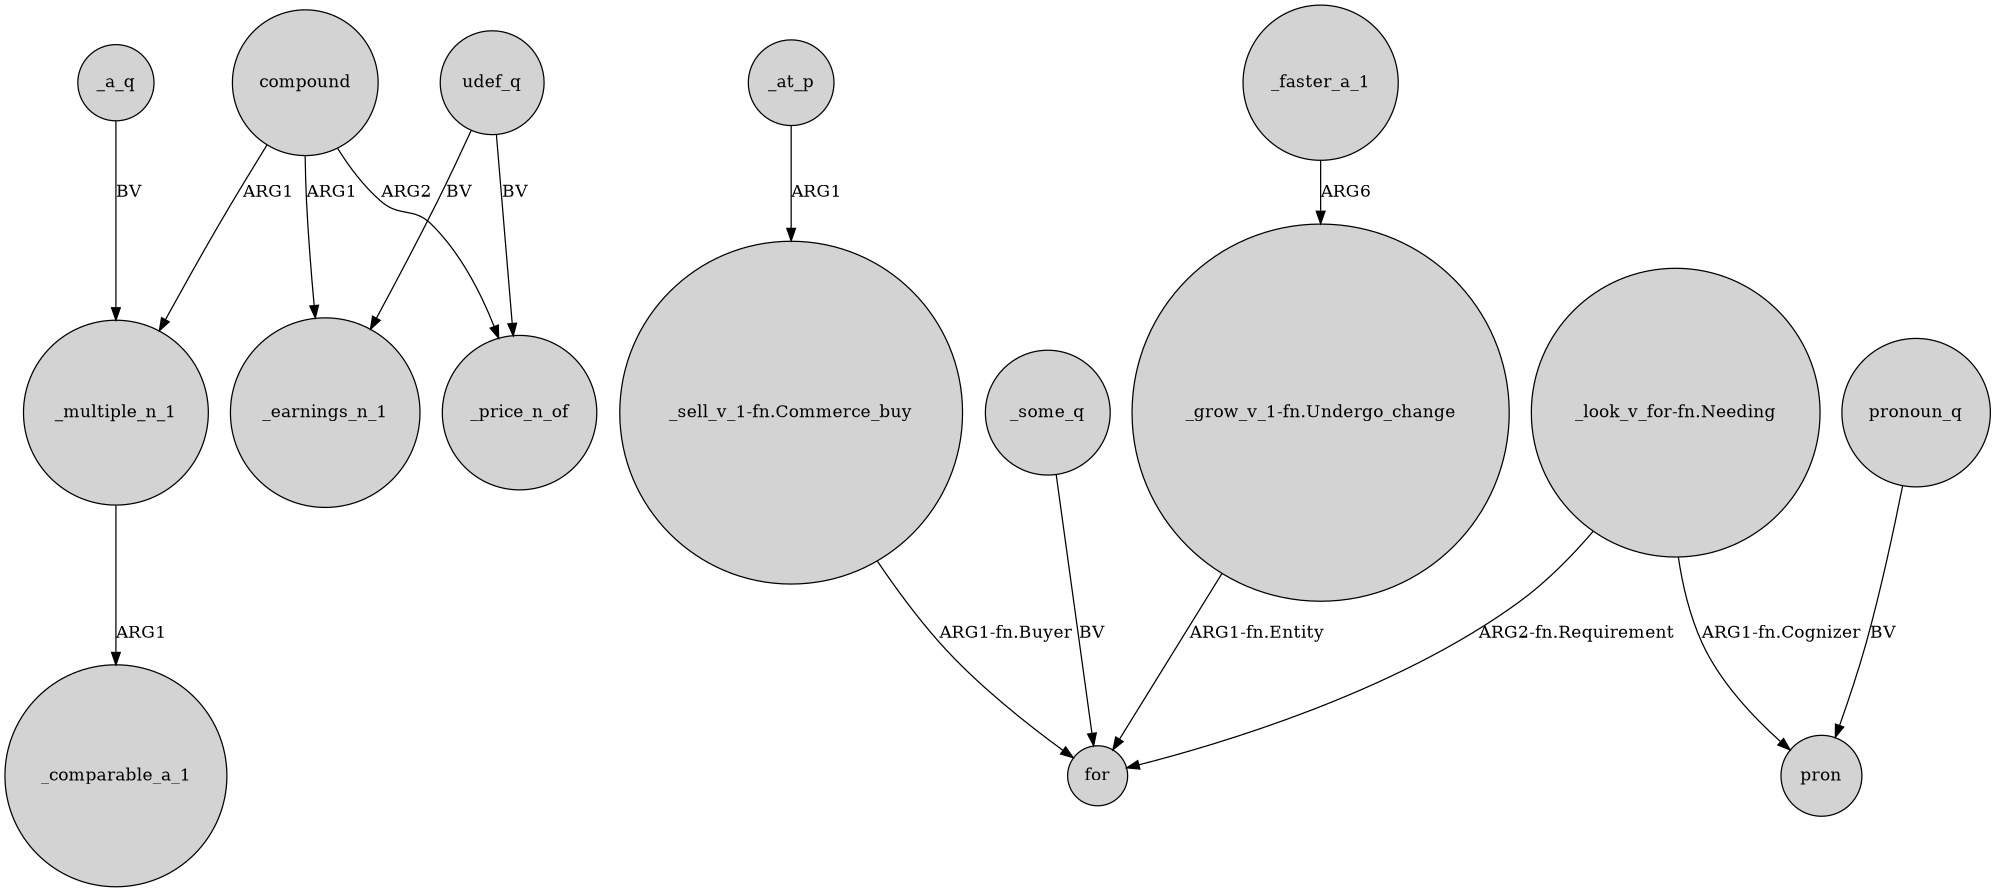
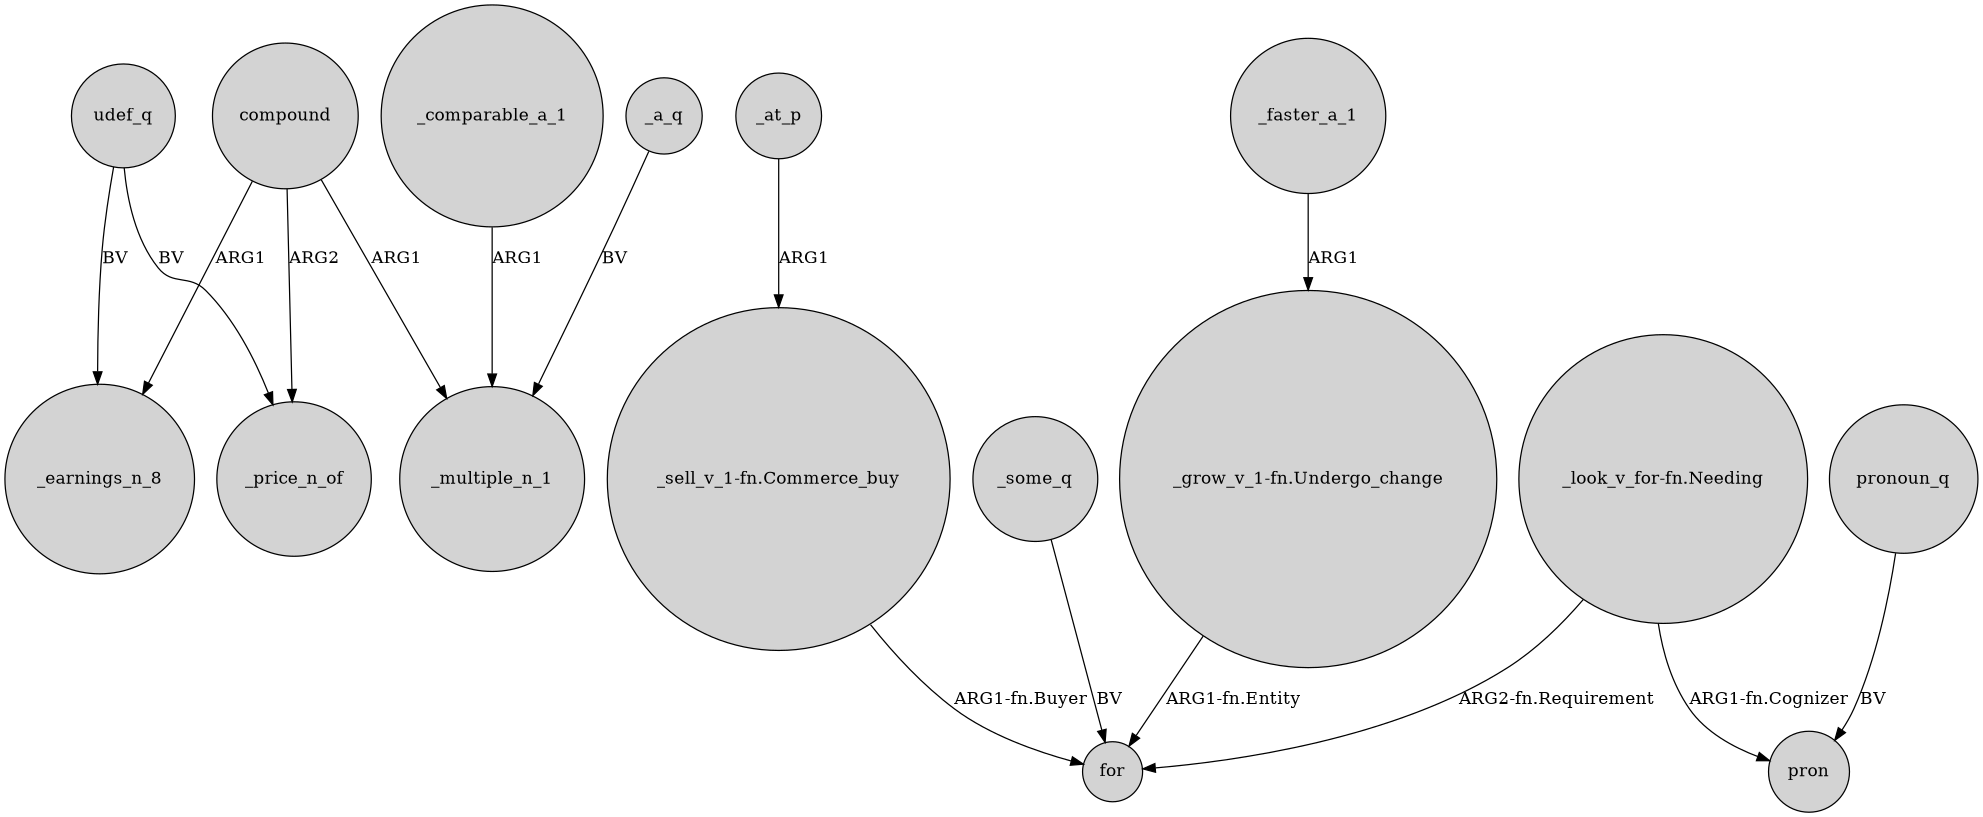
(1346, 192) -> (1334, 259)
(325, 413) -> (100, 479)
(116, 579) -> (492, 301)
